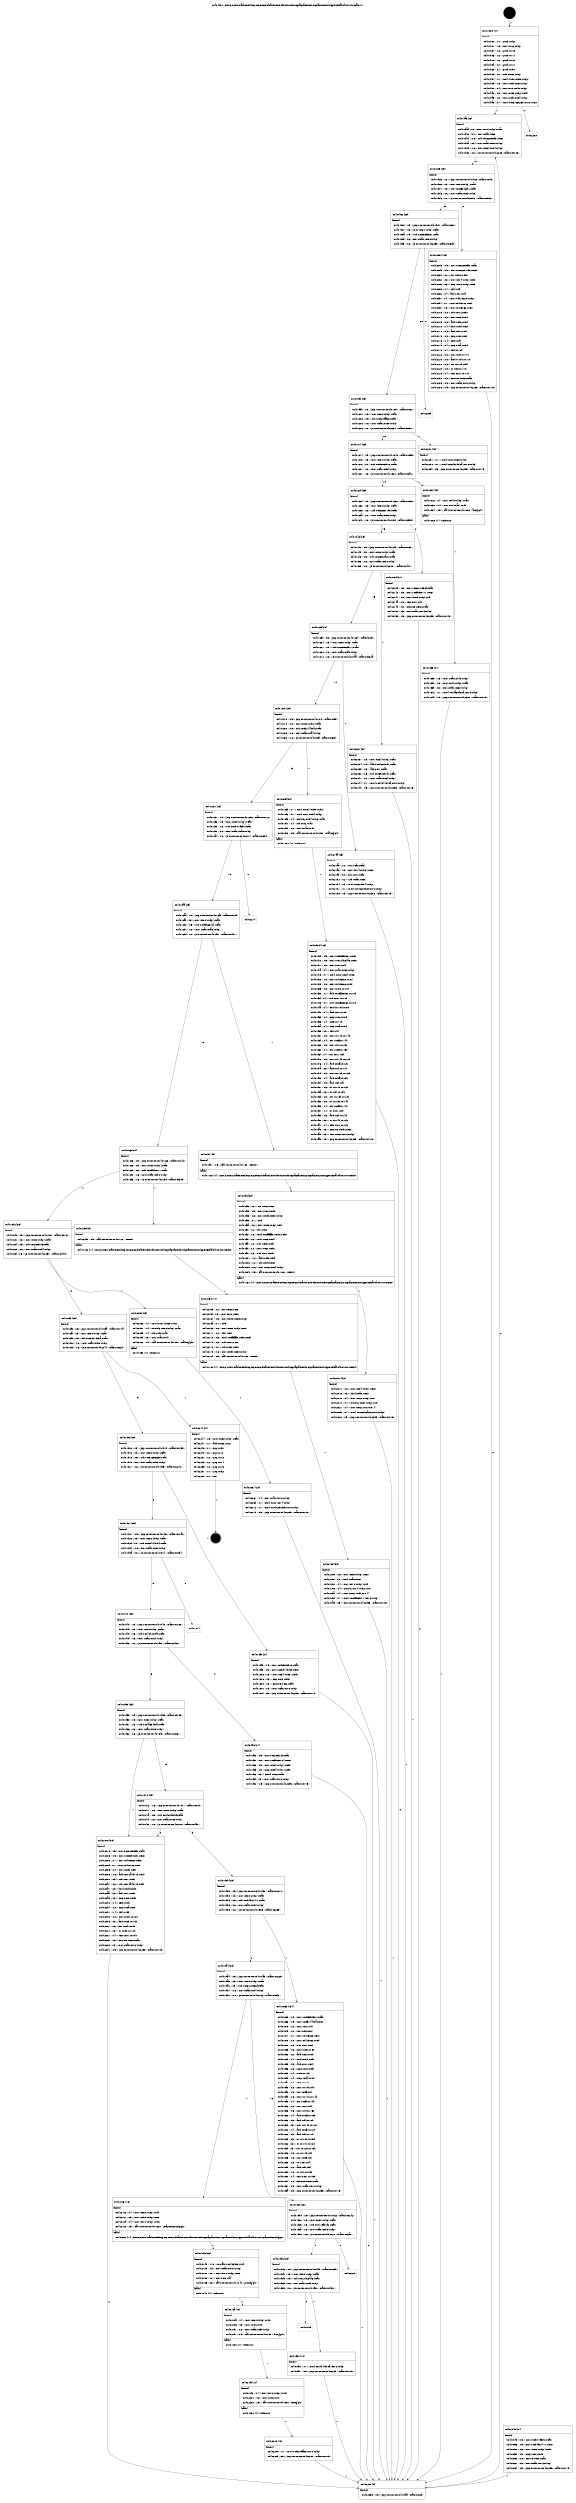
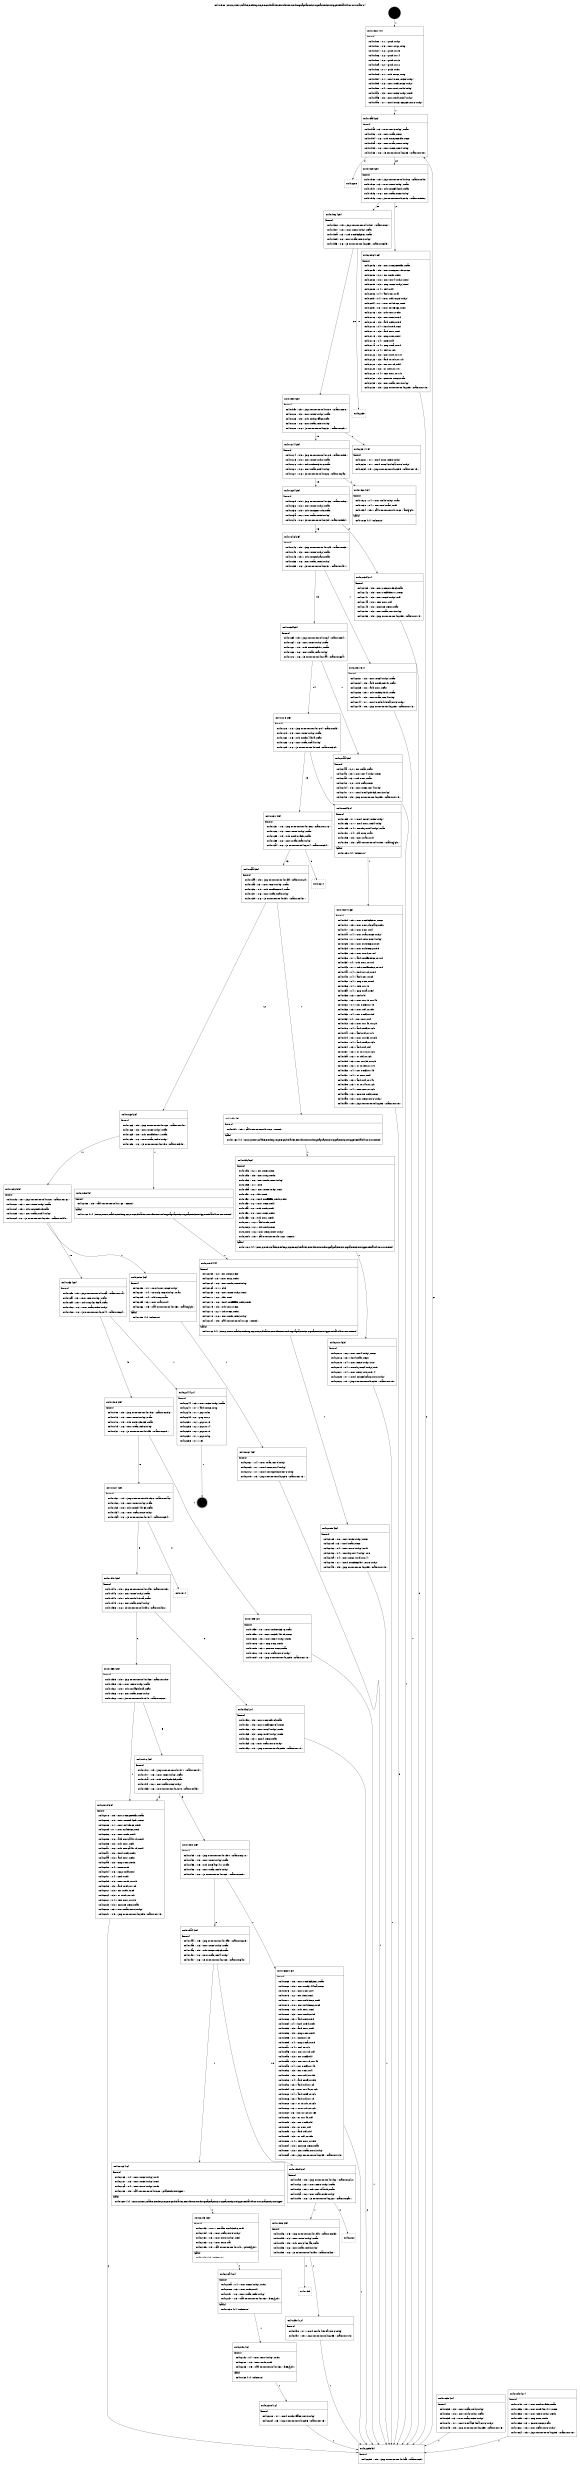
(526, 119) -> (358, 167)
(454, 594) -> none
